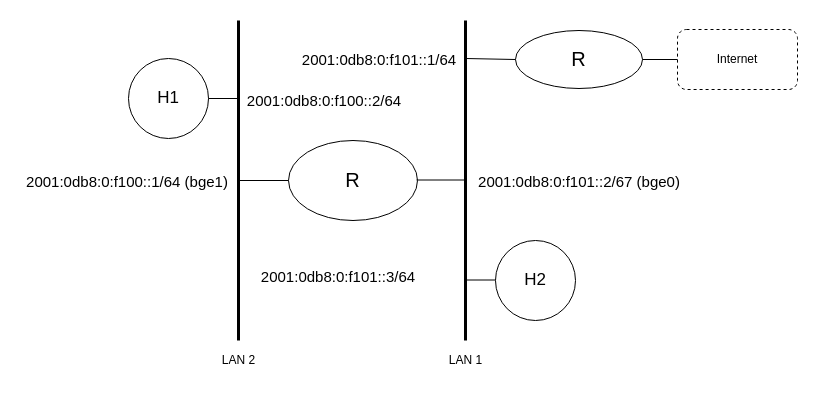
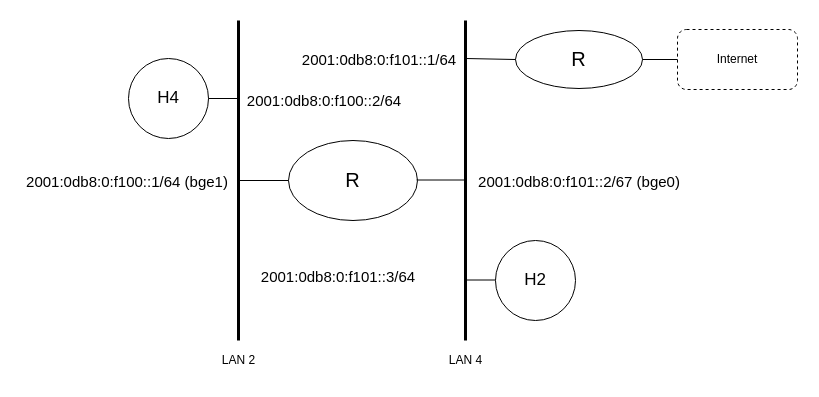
(169, 99) -> (169, 99)
(466, 361) -> (466, 361)
